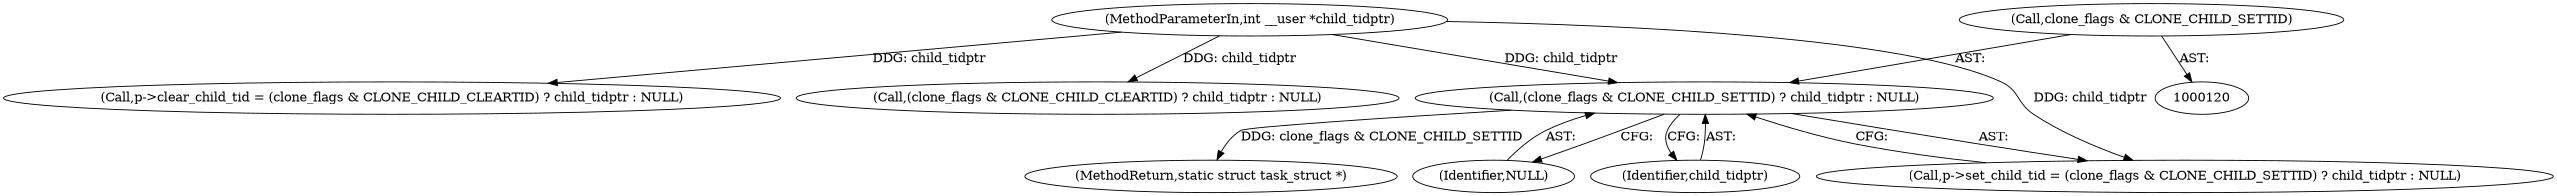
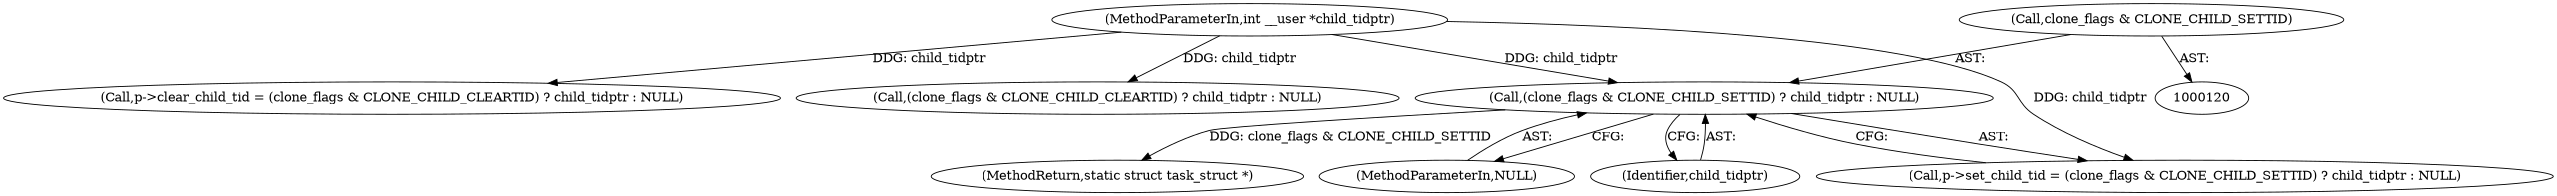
(1494, 176) -> (1447, 176)
